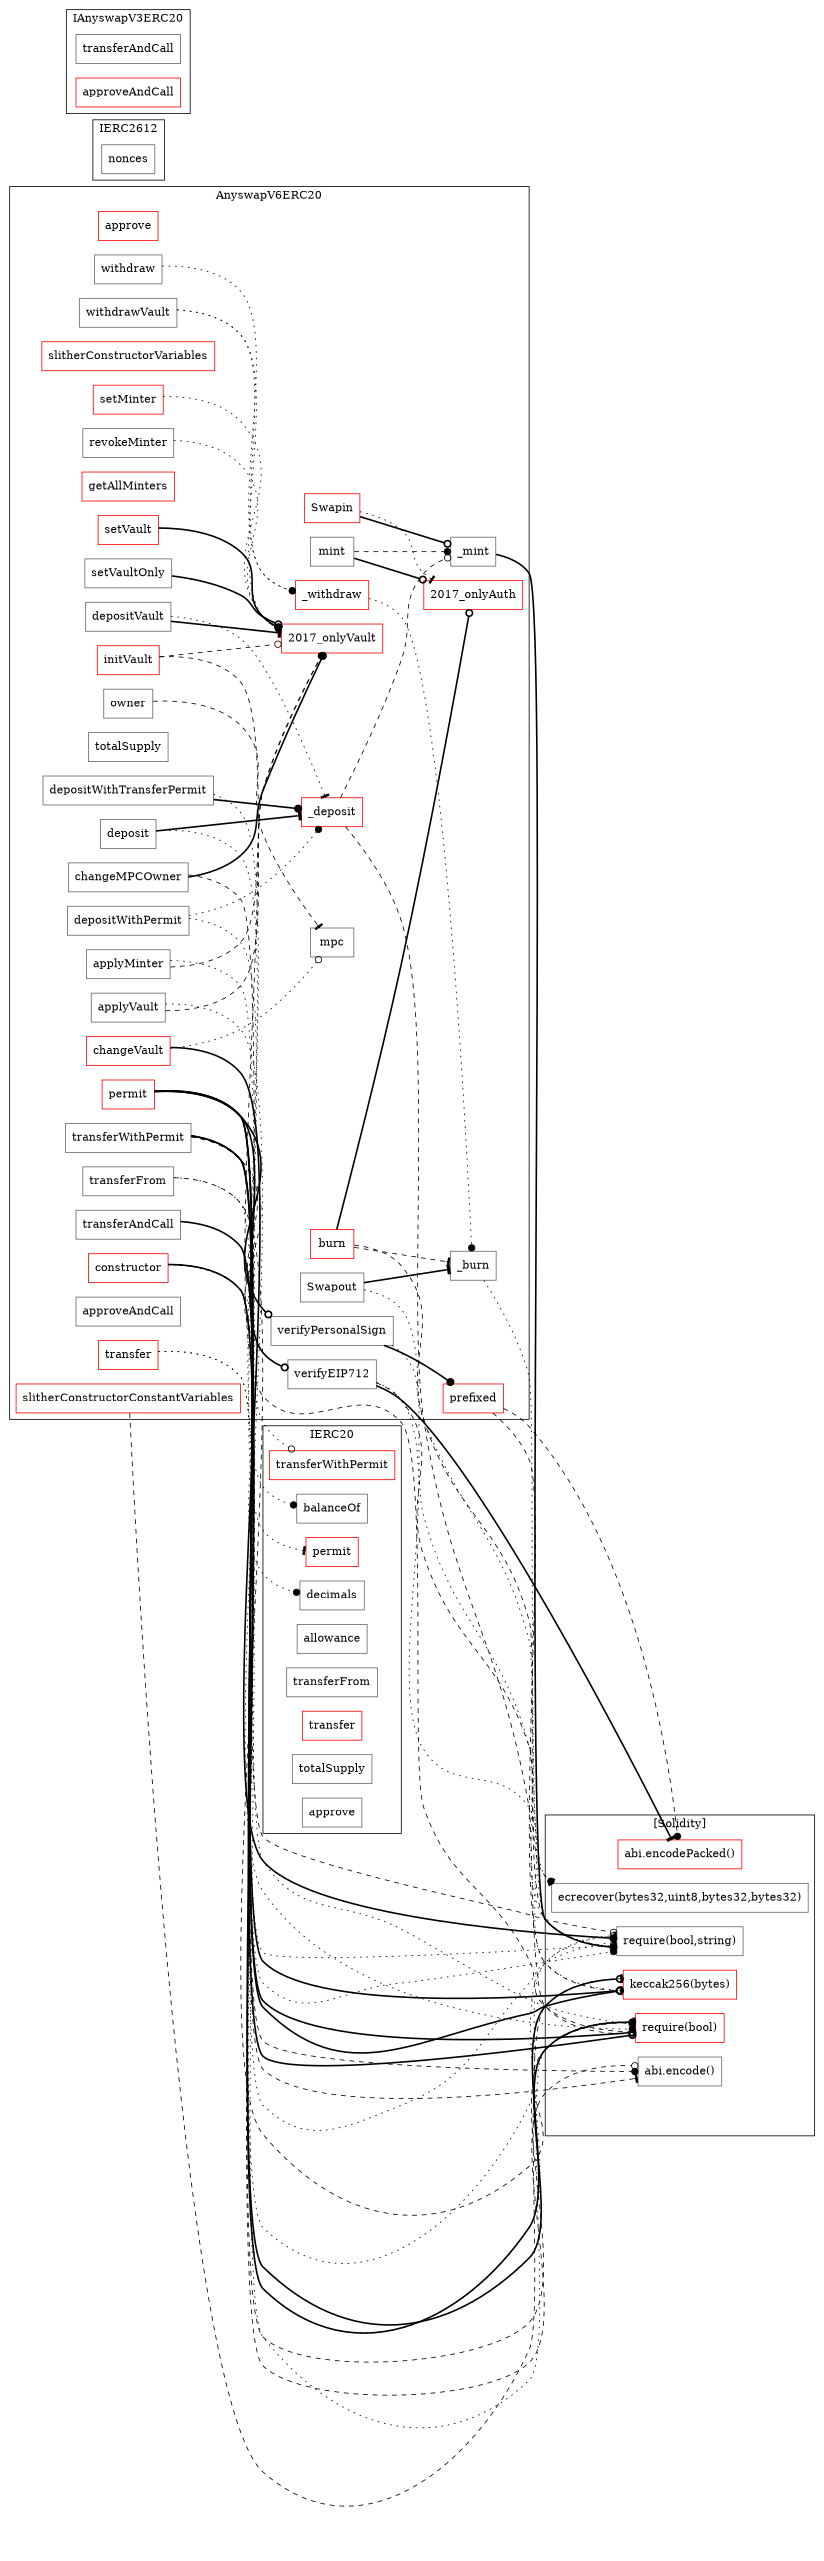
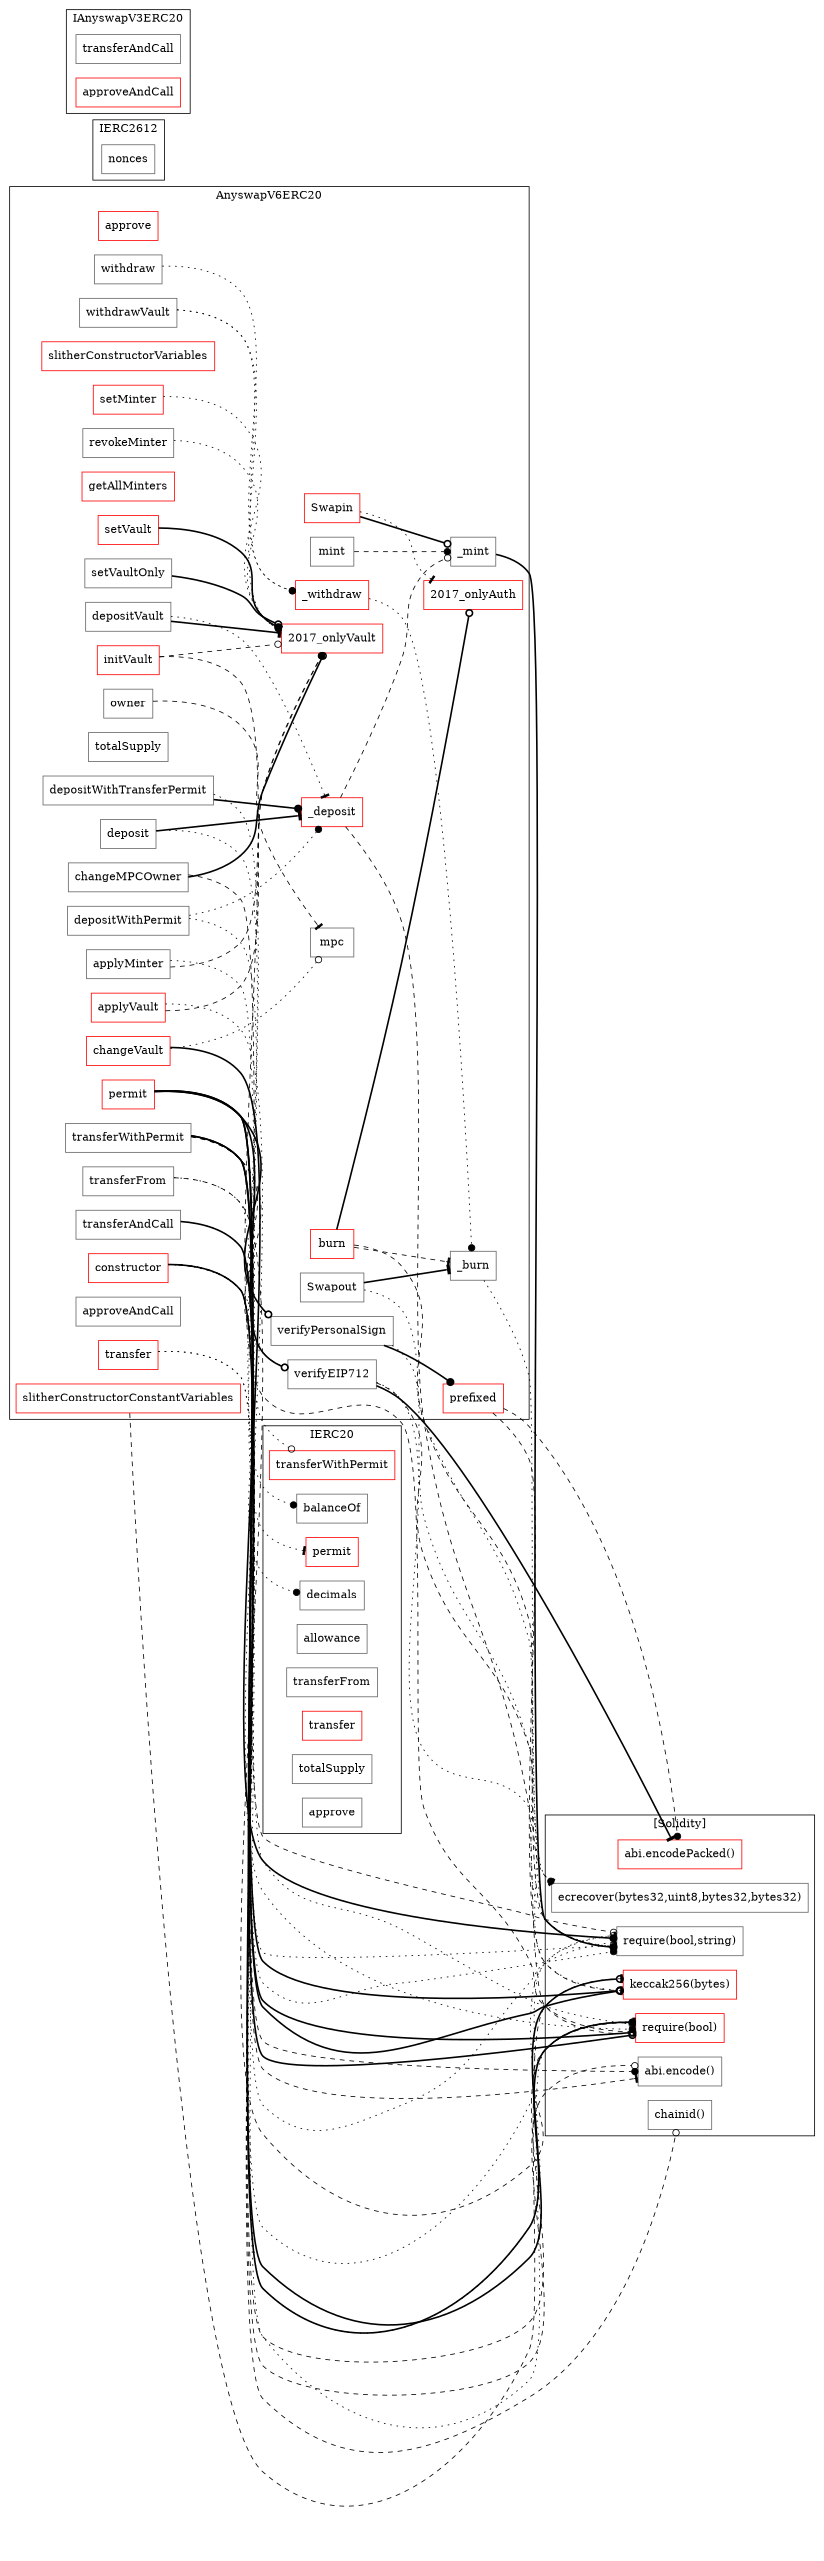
(387, 568) -> none
(128, 1008) -> (128, 1008)
none -> (680, 2115)
